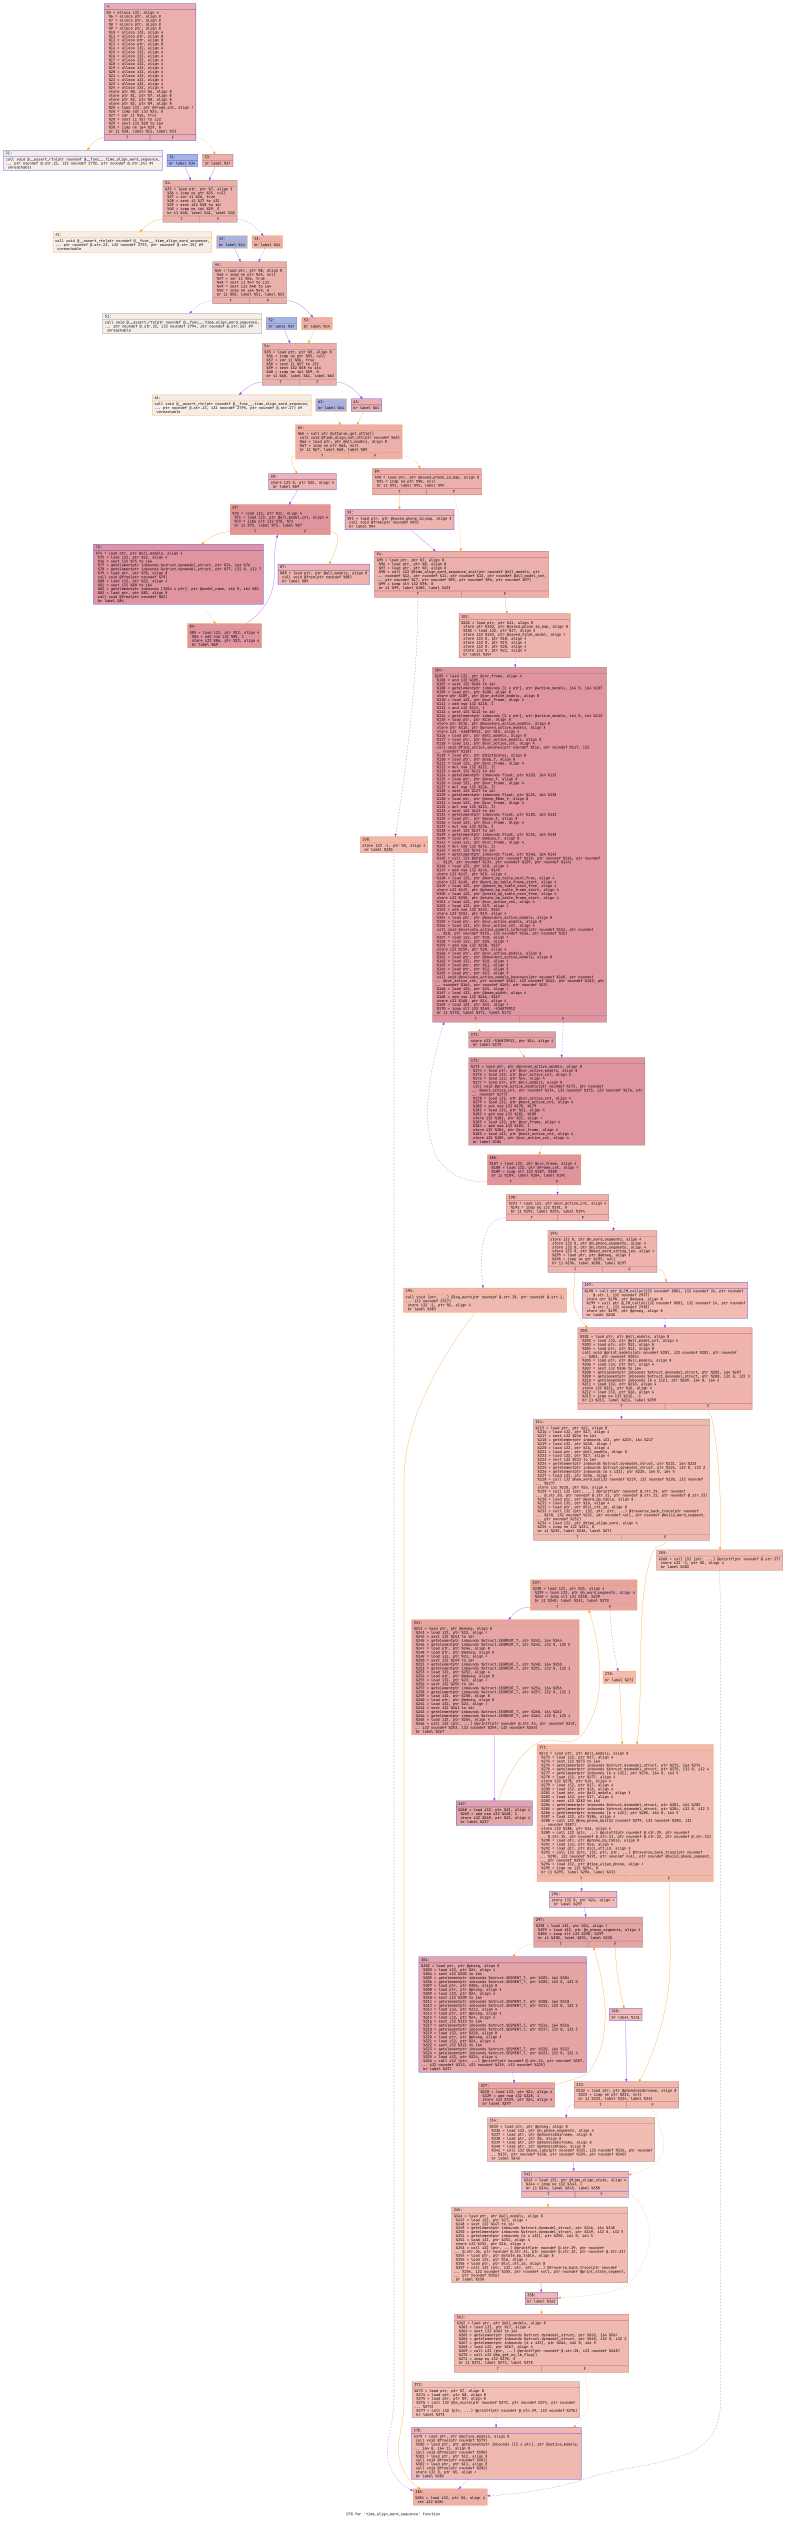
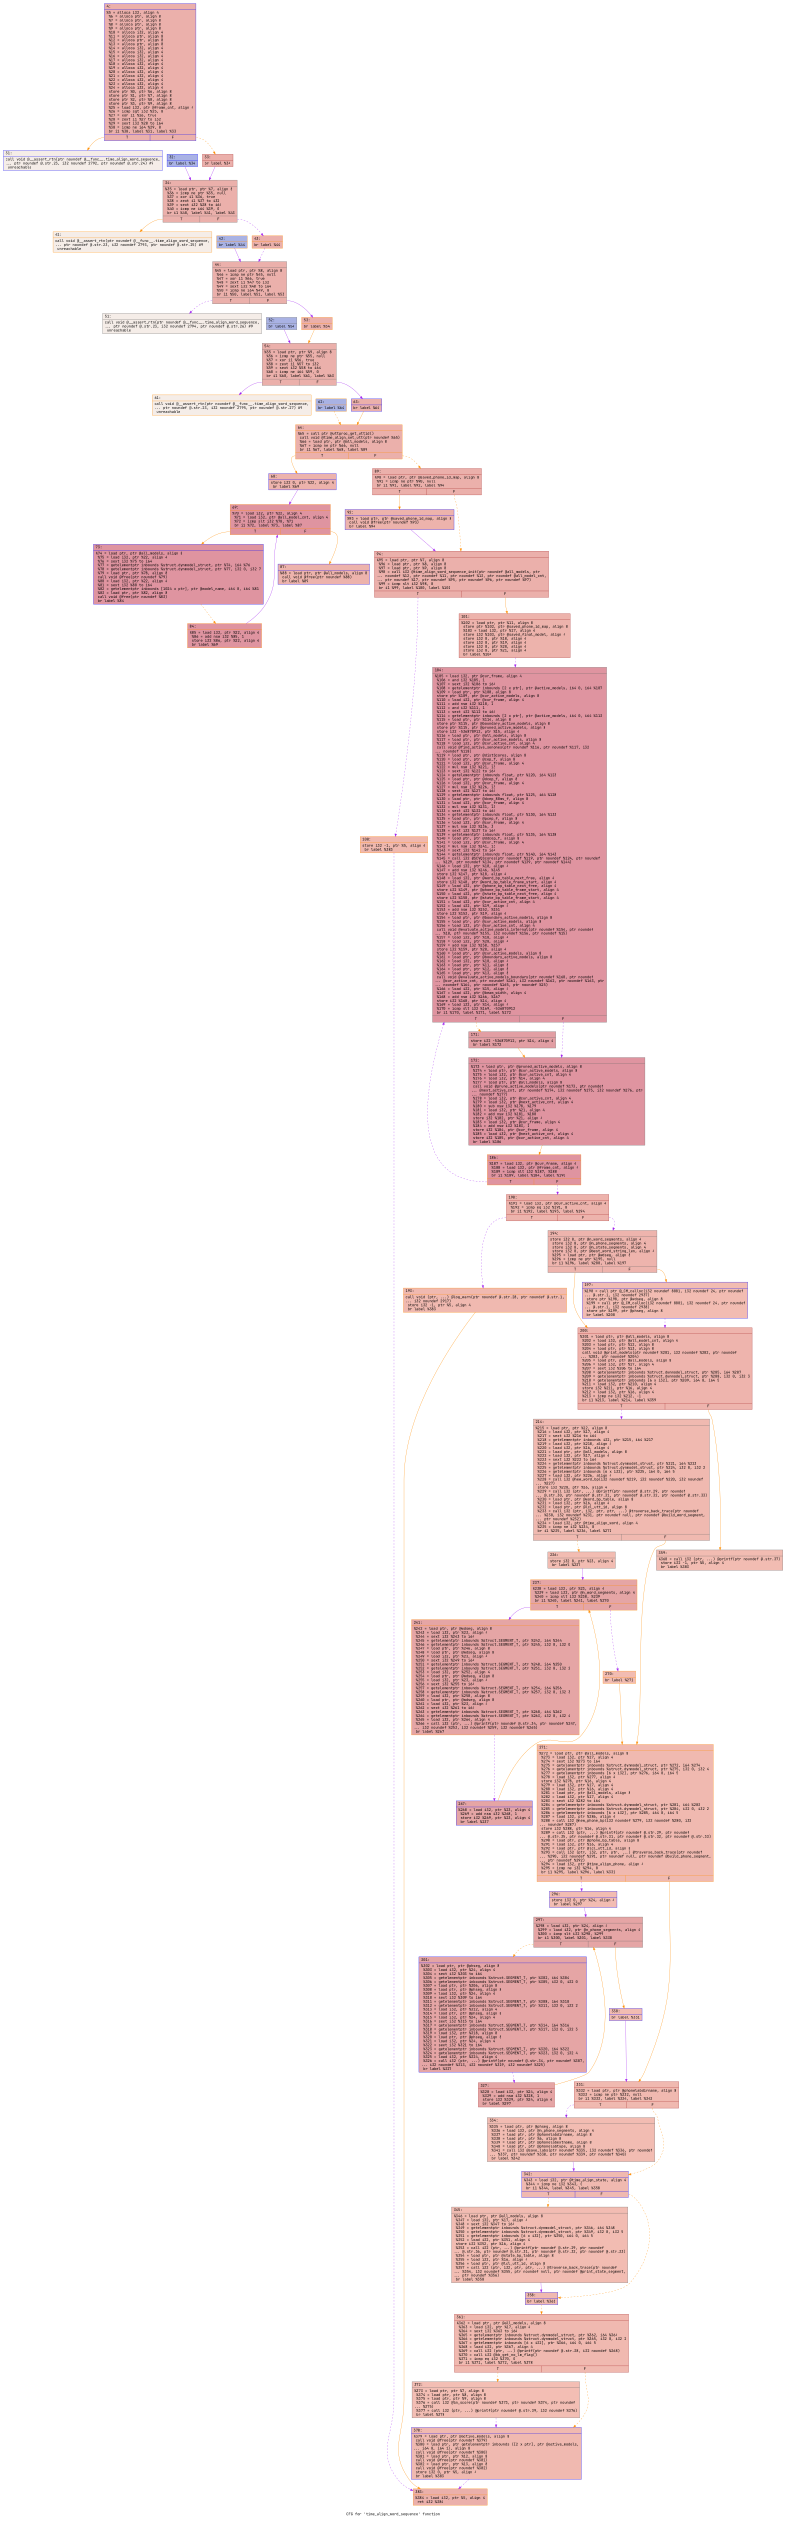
none -> (582, 1560)
(495, 1767) -> (495, 1767)
(721, 2120) -> none
none -> (498, 2376)
